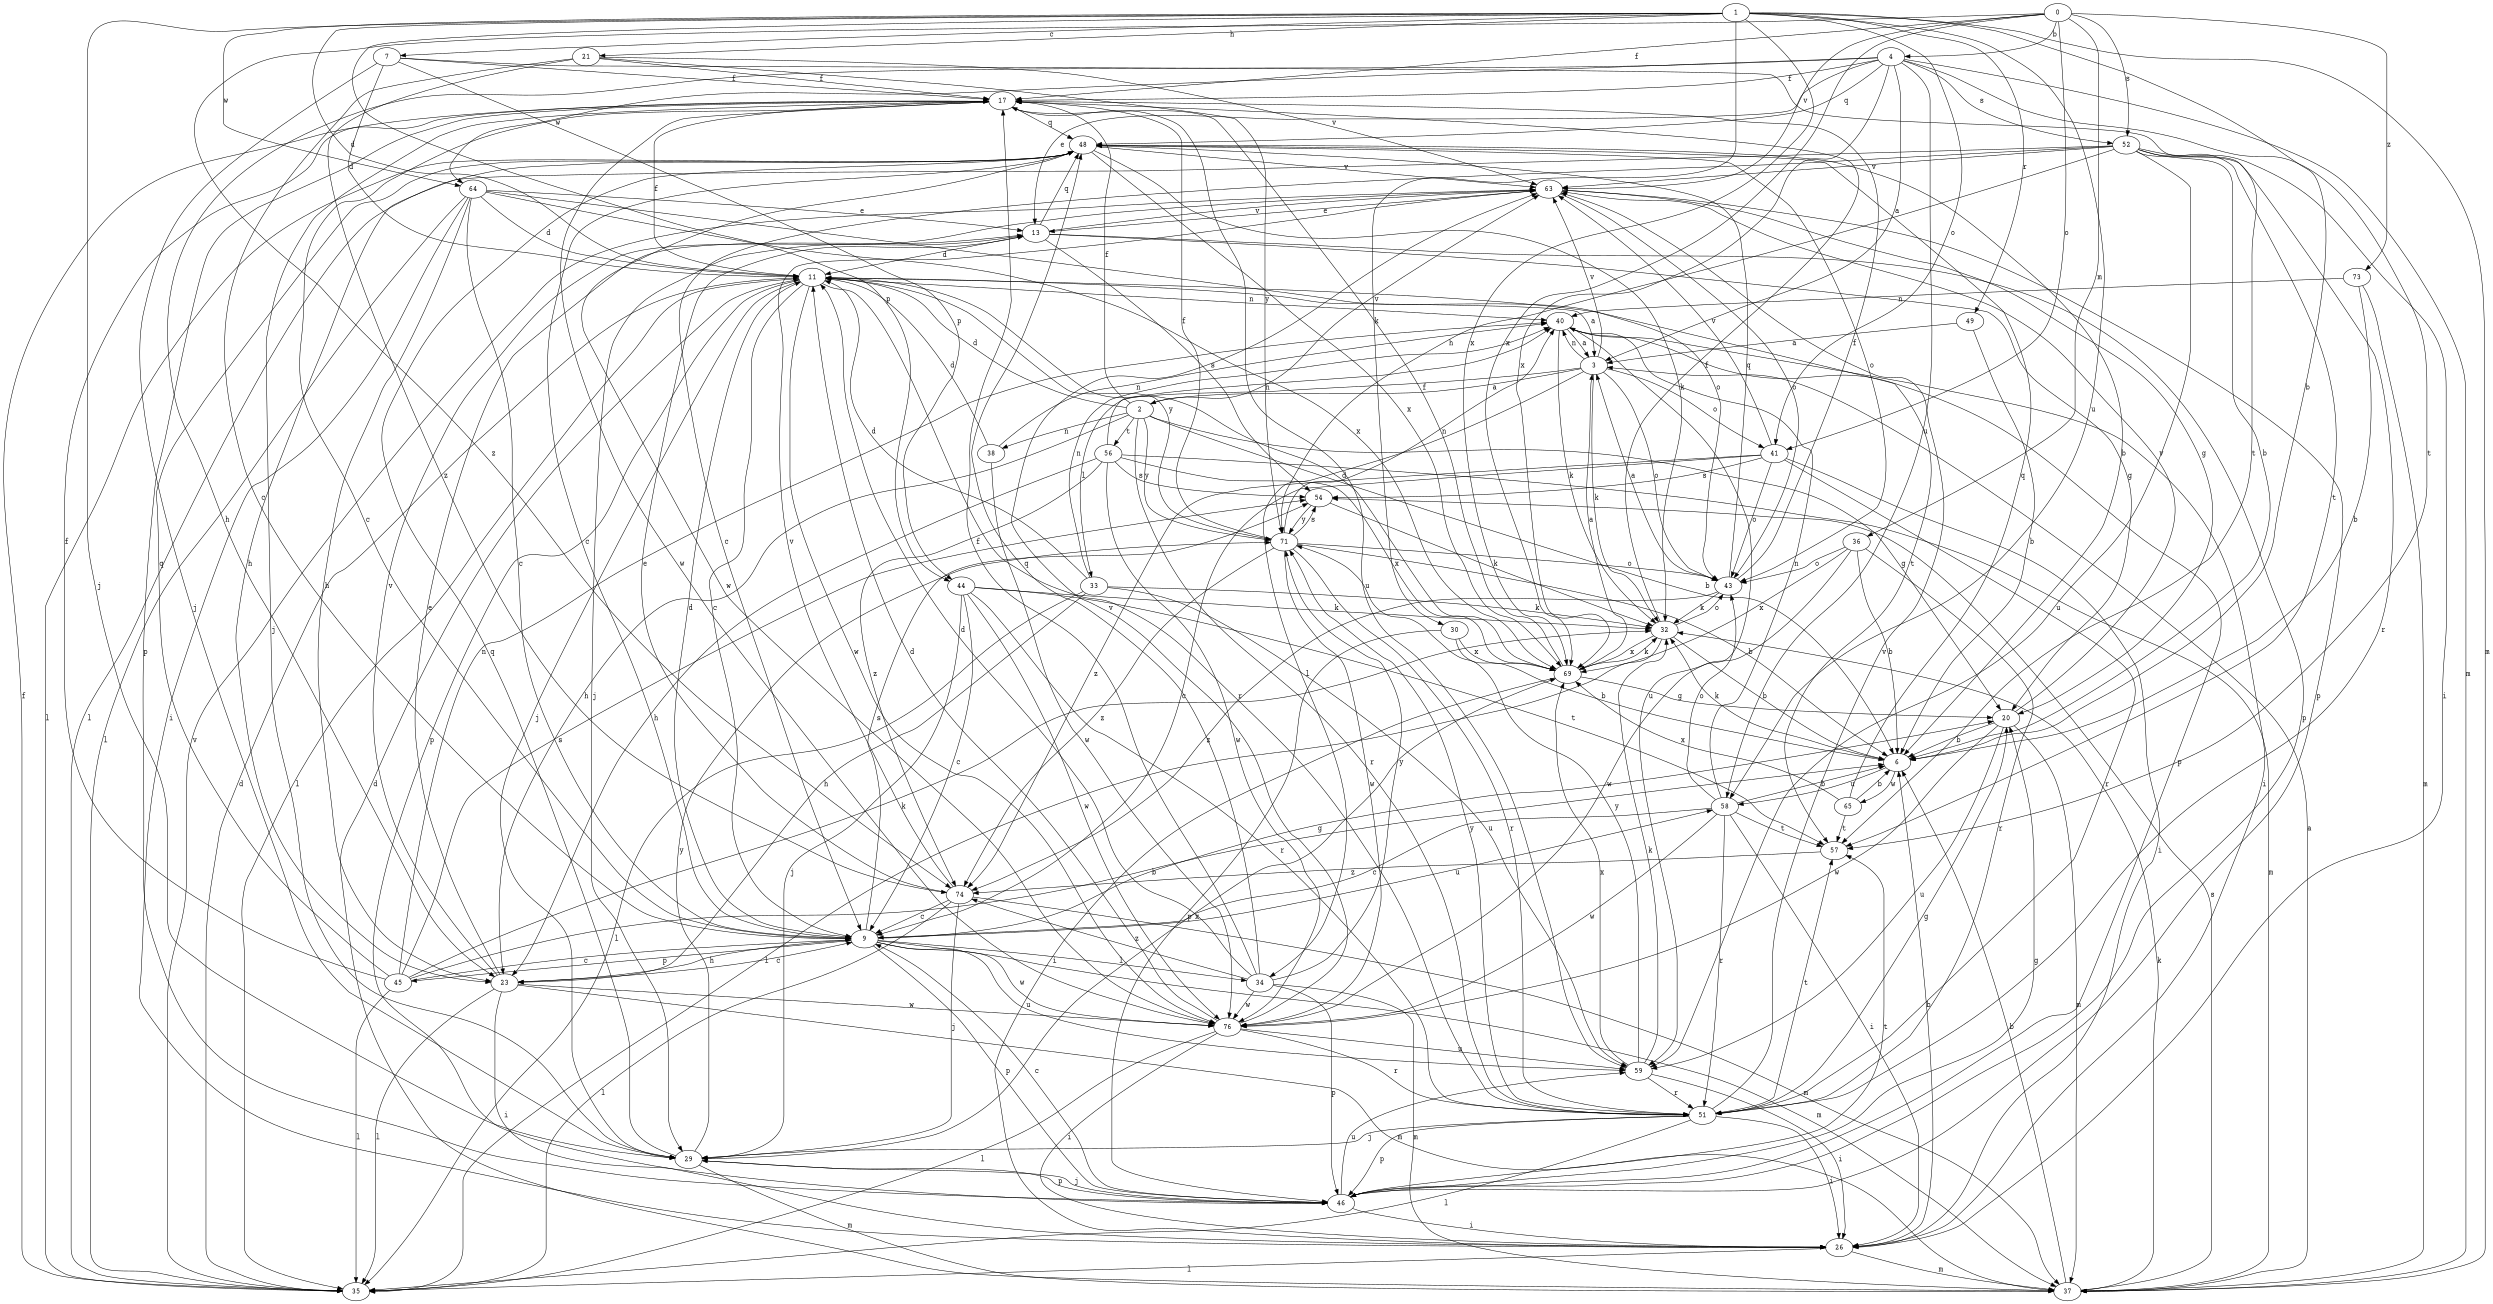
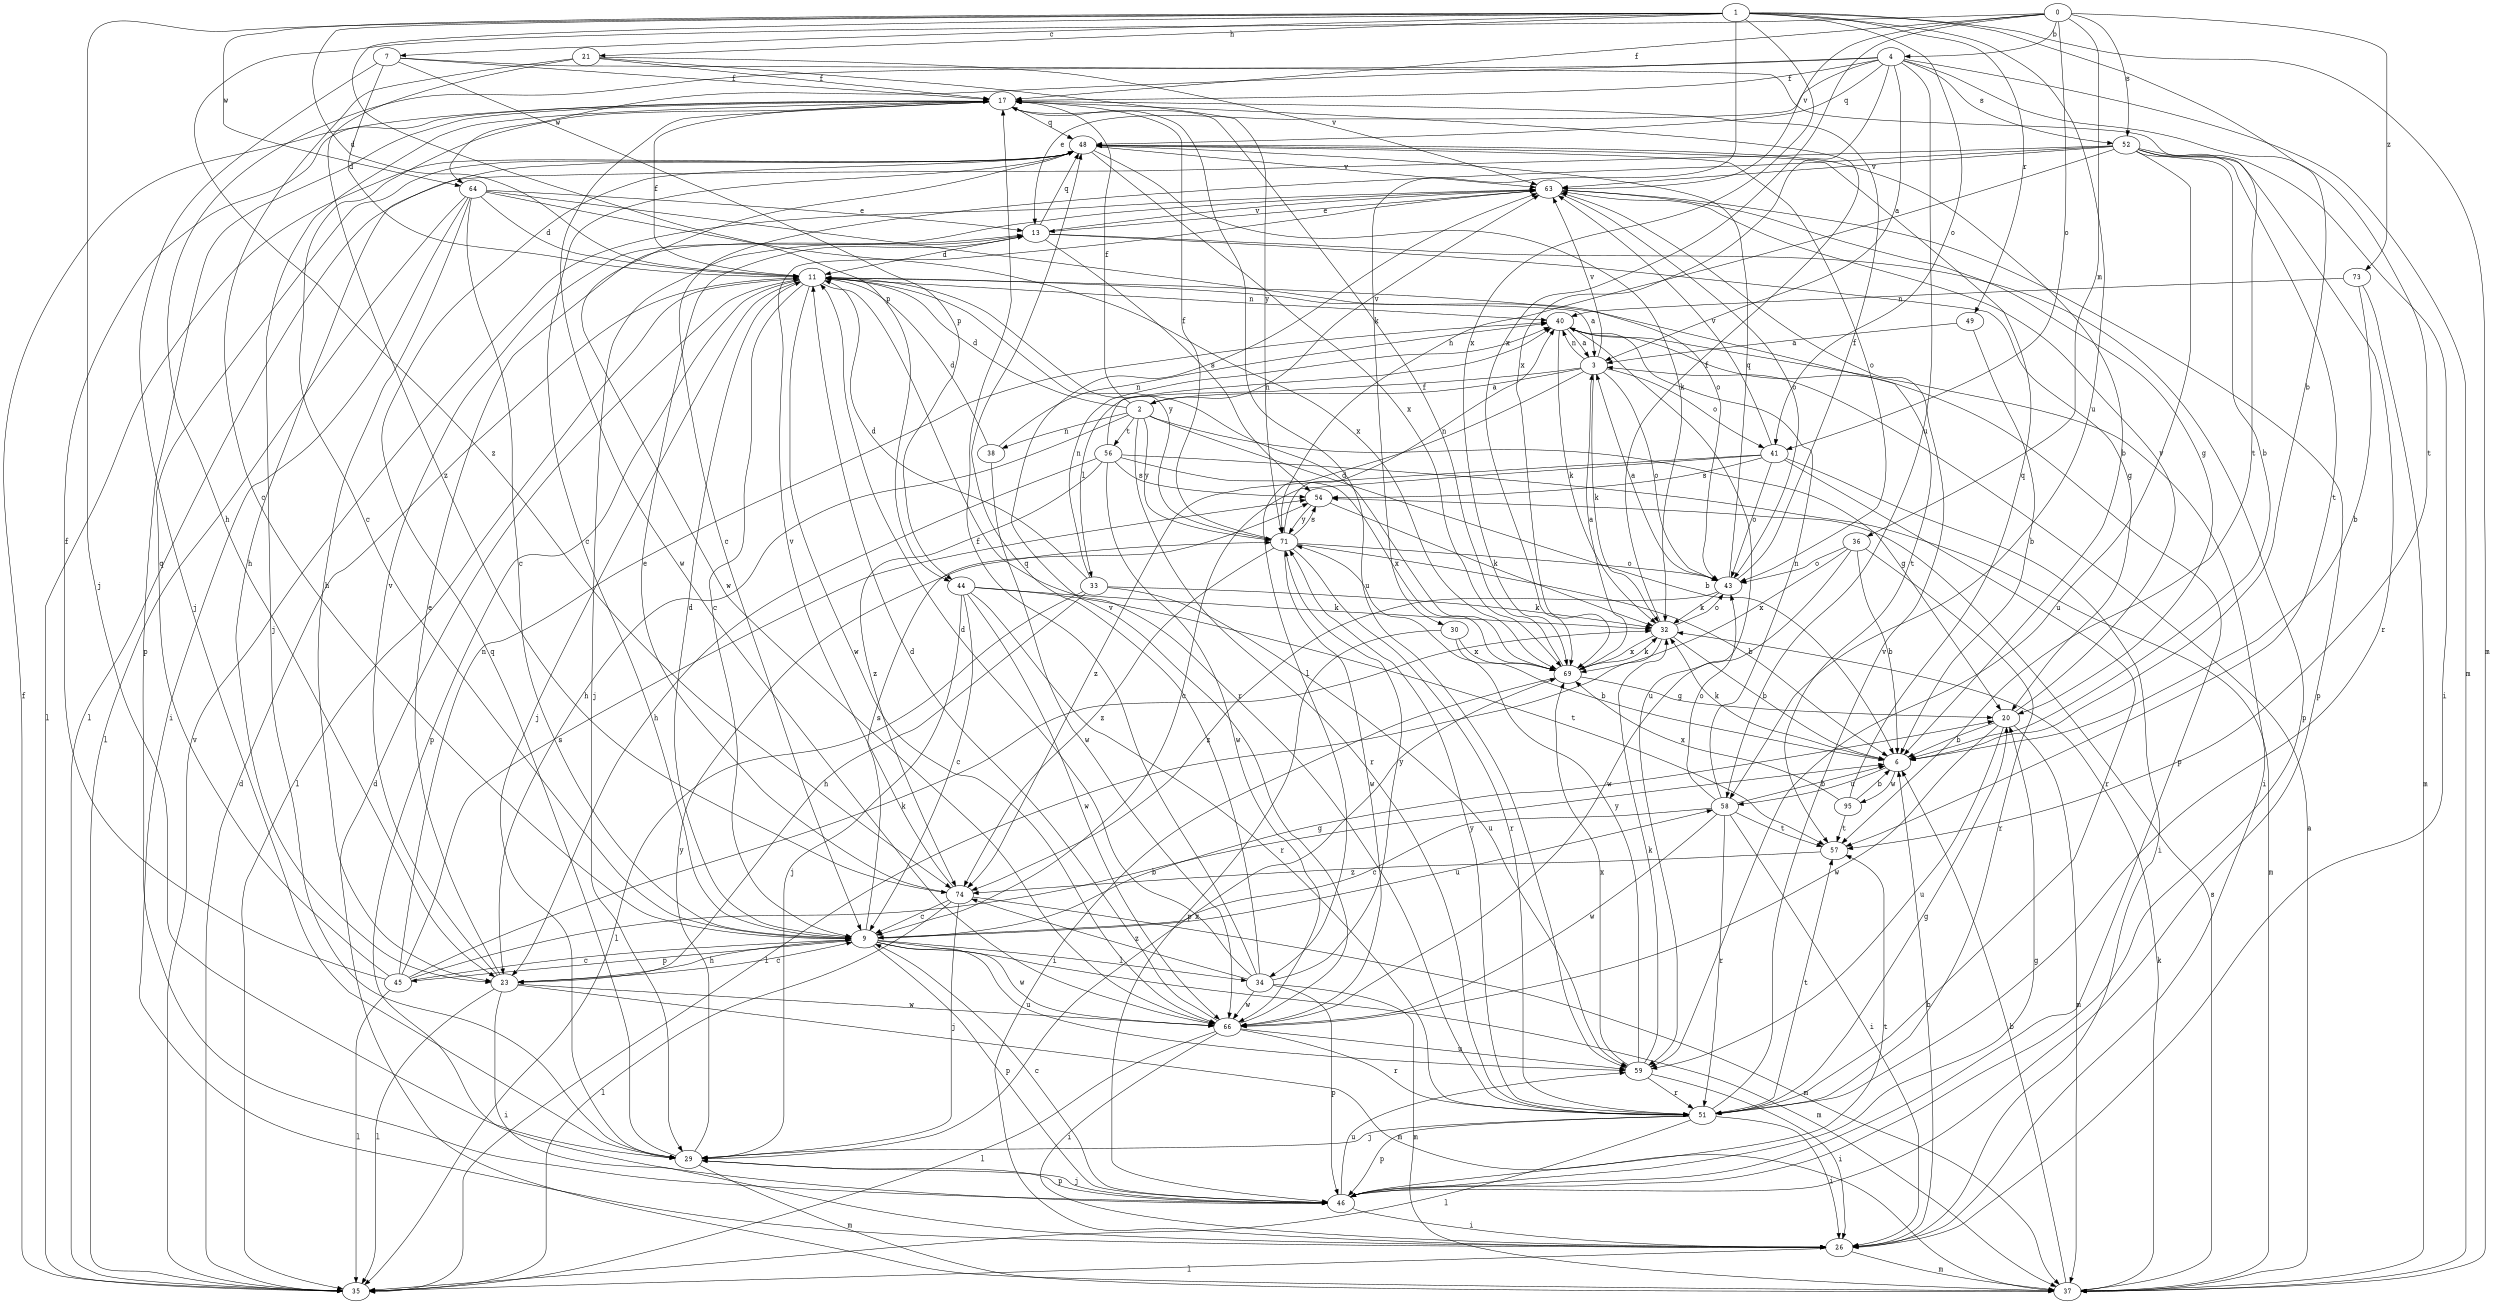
(1848, 807) -> (1848, 807)
(1227, 1027) -> (1227, 1027)
